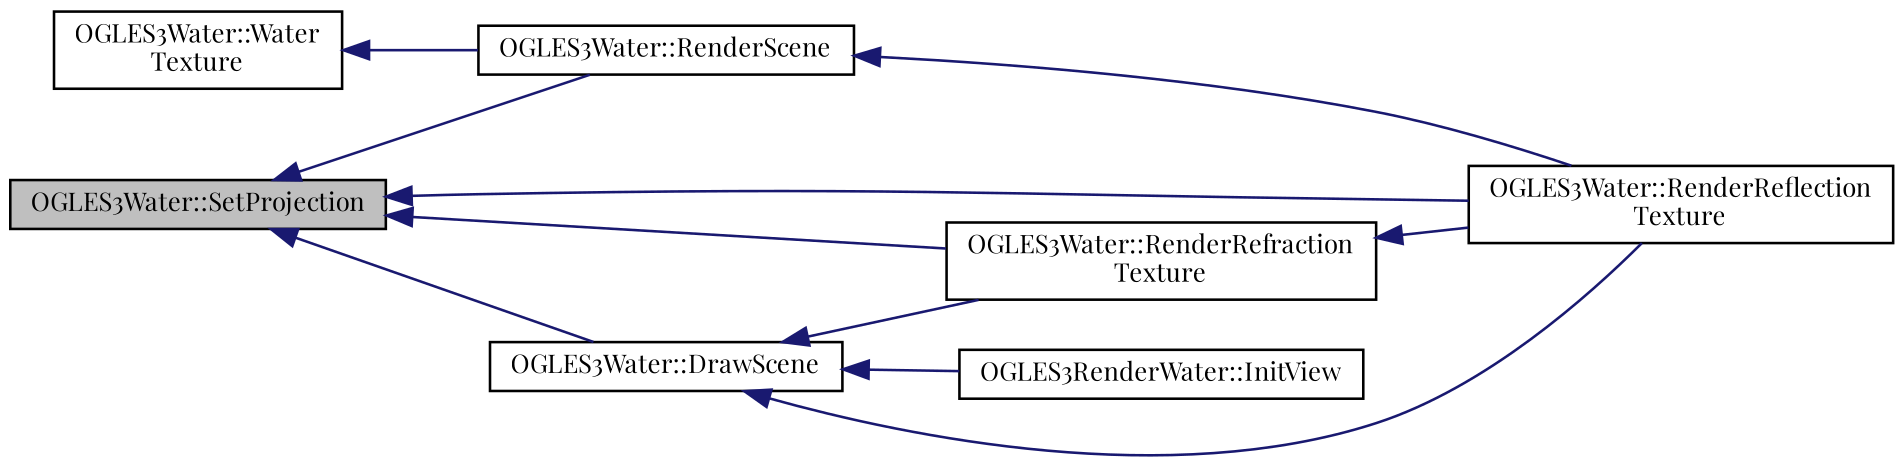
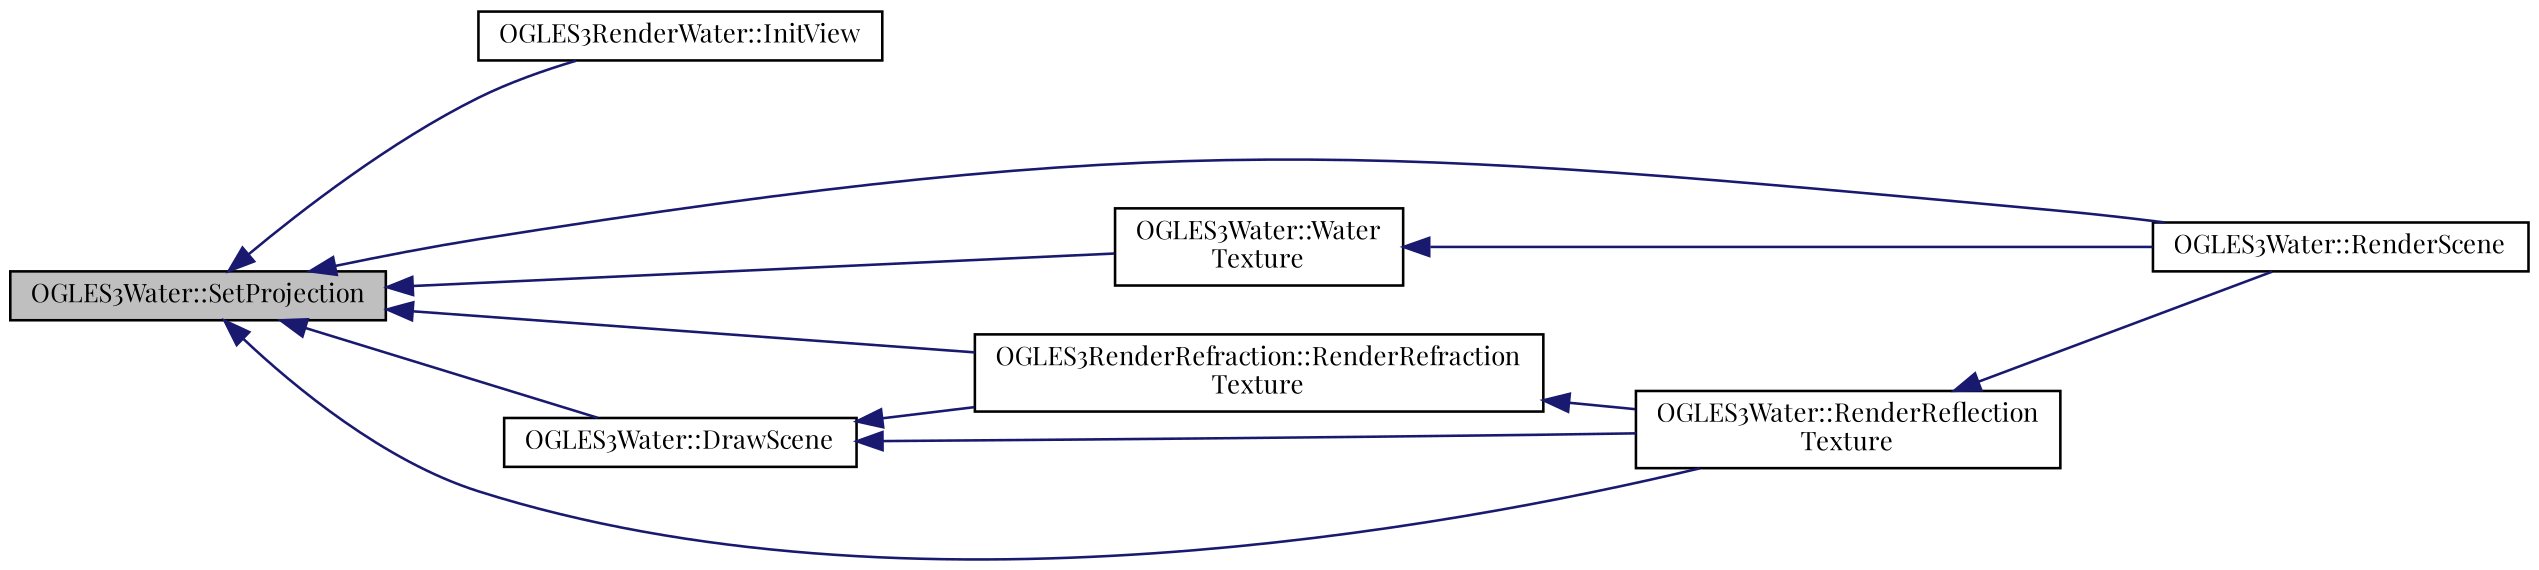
(1230, 88) -> (2125, 327)
(1161, 261) -> (1259, 373)
none -> (764, 270)
(914, 370) -> (403, 141)
